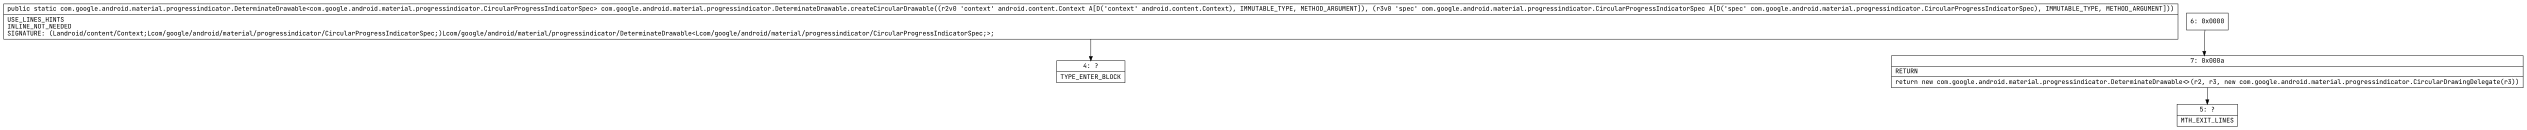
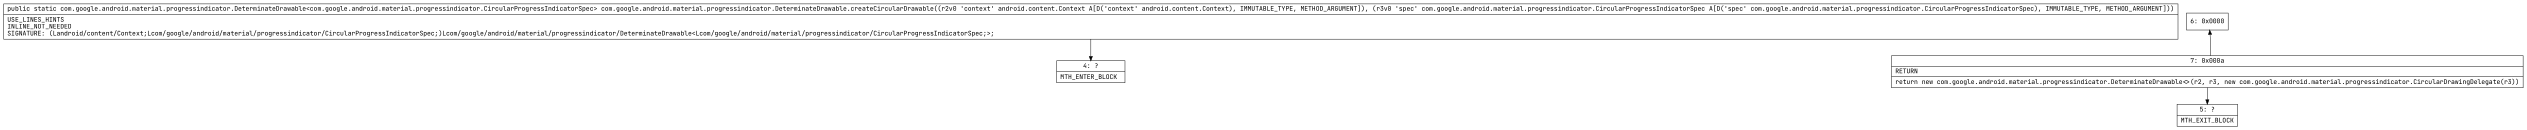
(2204, 40) -> (2210, 45)
(1091, 77) -> (1089, 77)
(2207, 121) -> (2207, 121)
